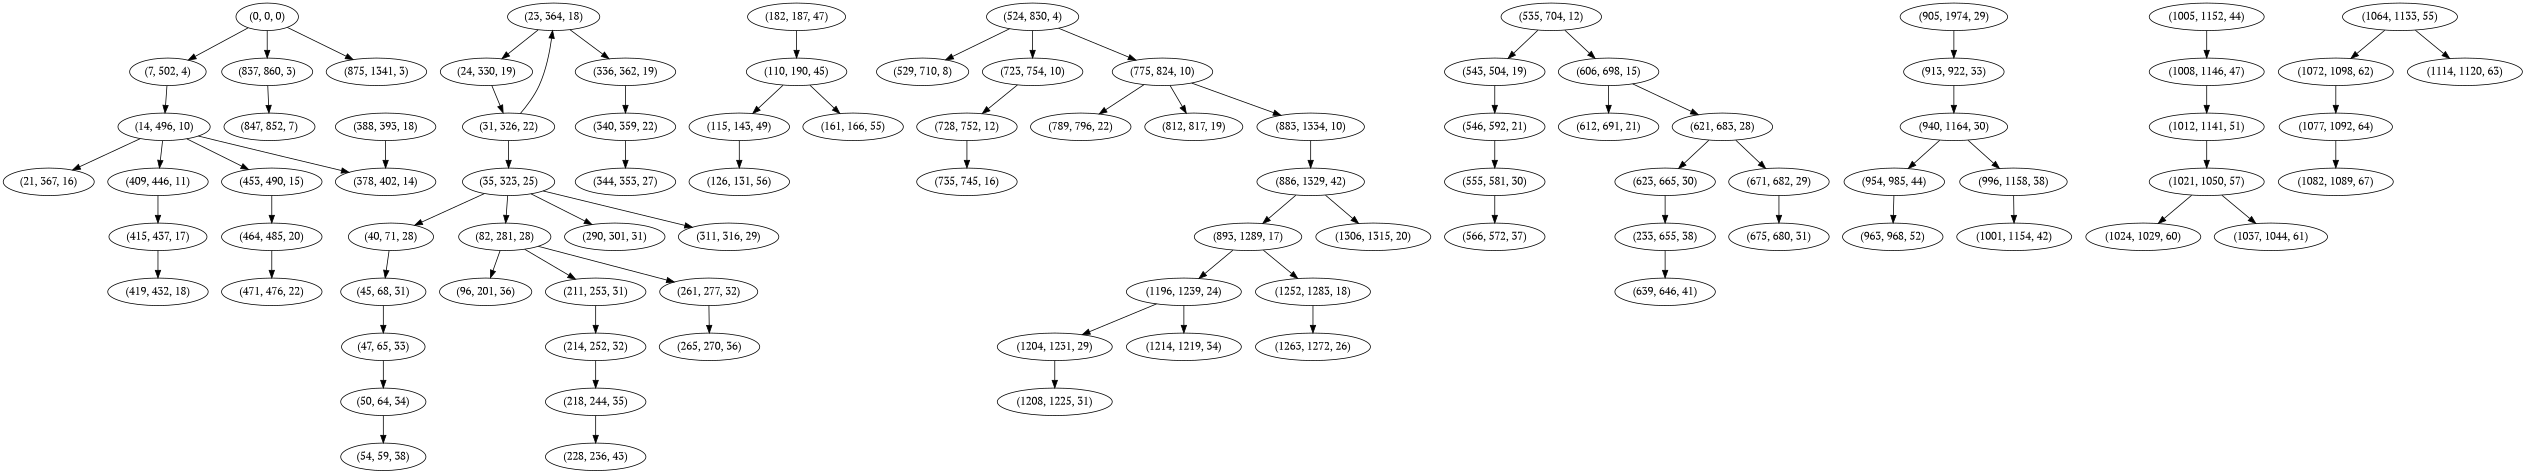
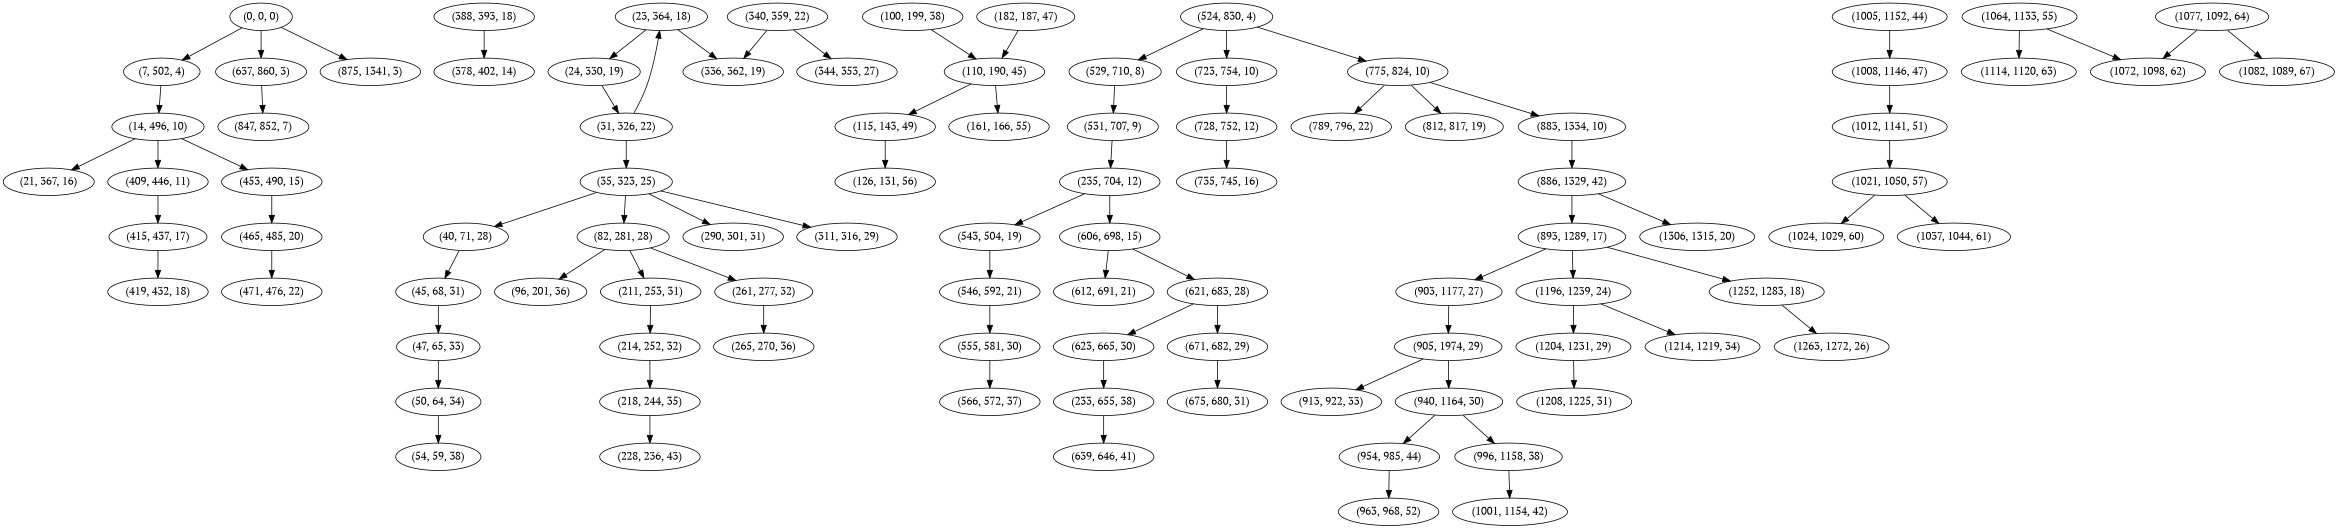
none -> (913, 17)
(1551, 17) -> (1110, 182)
(267, 72) -> (261, 72)
(625, 96) -> (758, 41)
(1954, 96) -> (1449, 371)
(2336, 96) -> (2183, 42)
none -> (1113, 127)
(270, 153) -> none
(272, 237) -> (272, 237)
none -> (1449, 292)
